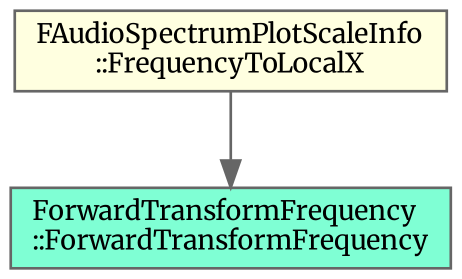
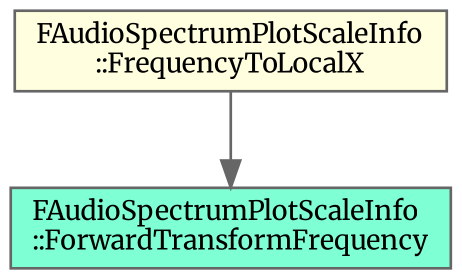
(231, 228) -> (231, 228)
